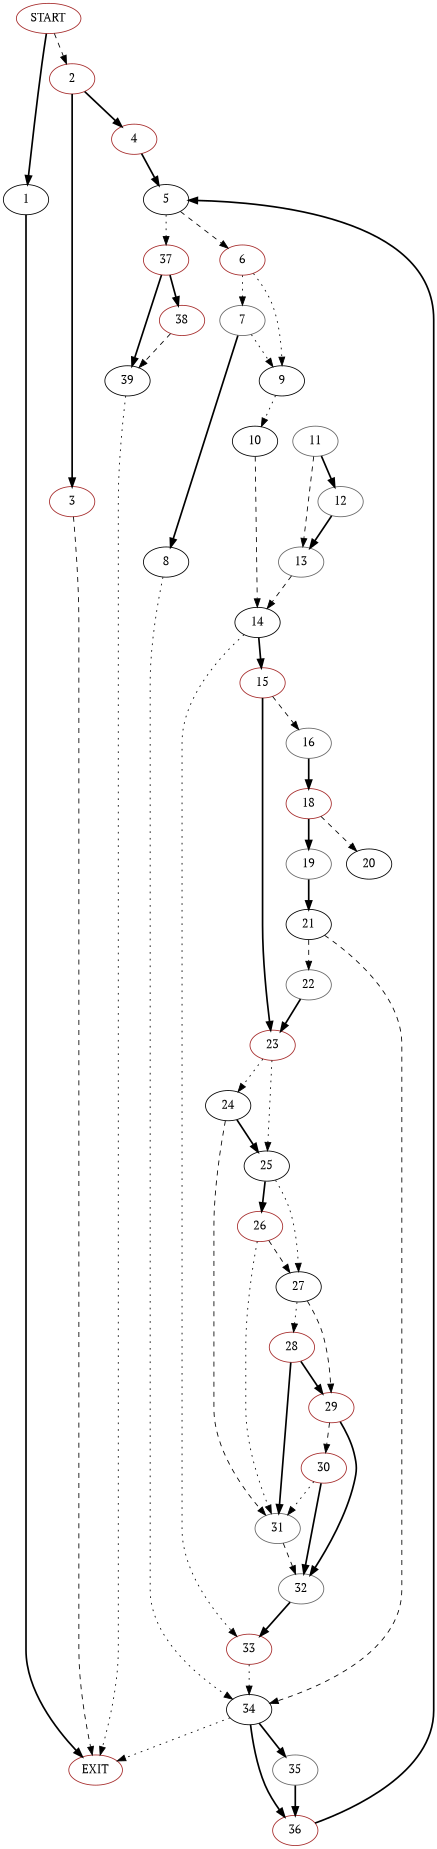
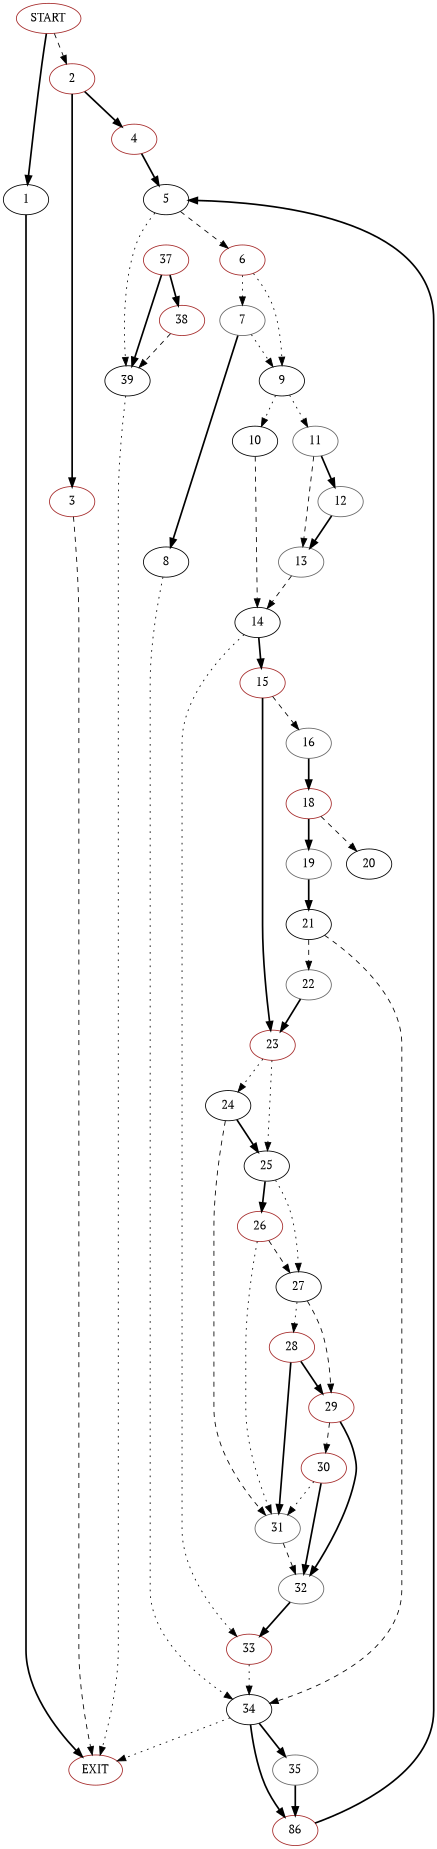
(166, 226) -> (128, 282)
none -> (297, 407)
(295, 1830) -> (295, 1830)
